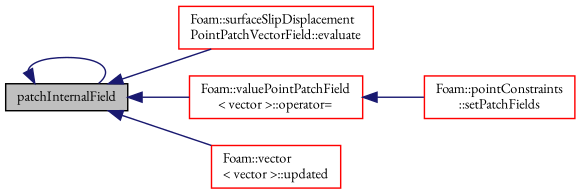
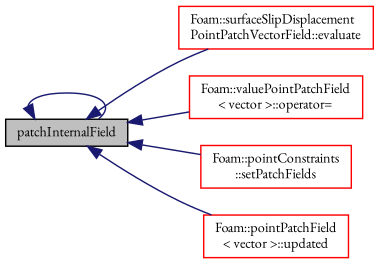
(401, 97) -> (171, 150)
(276, 167) -> (276, 236)
